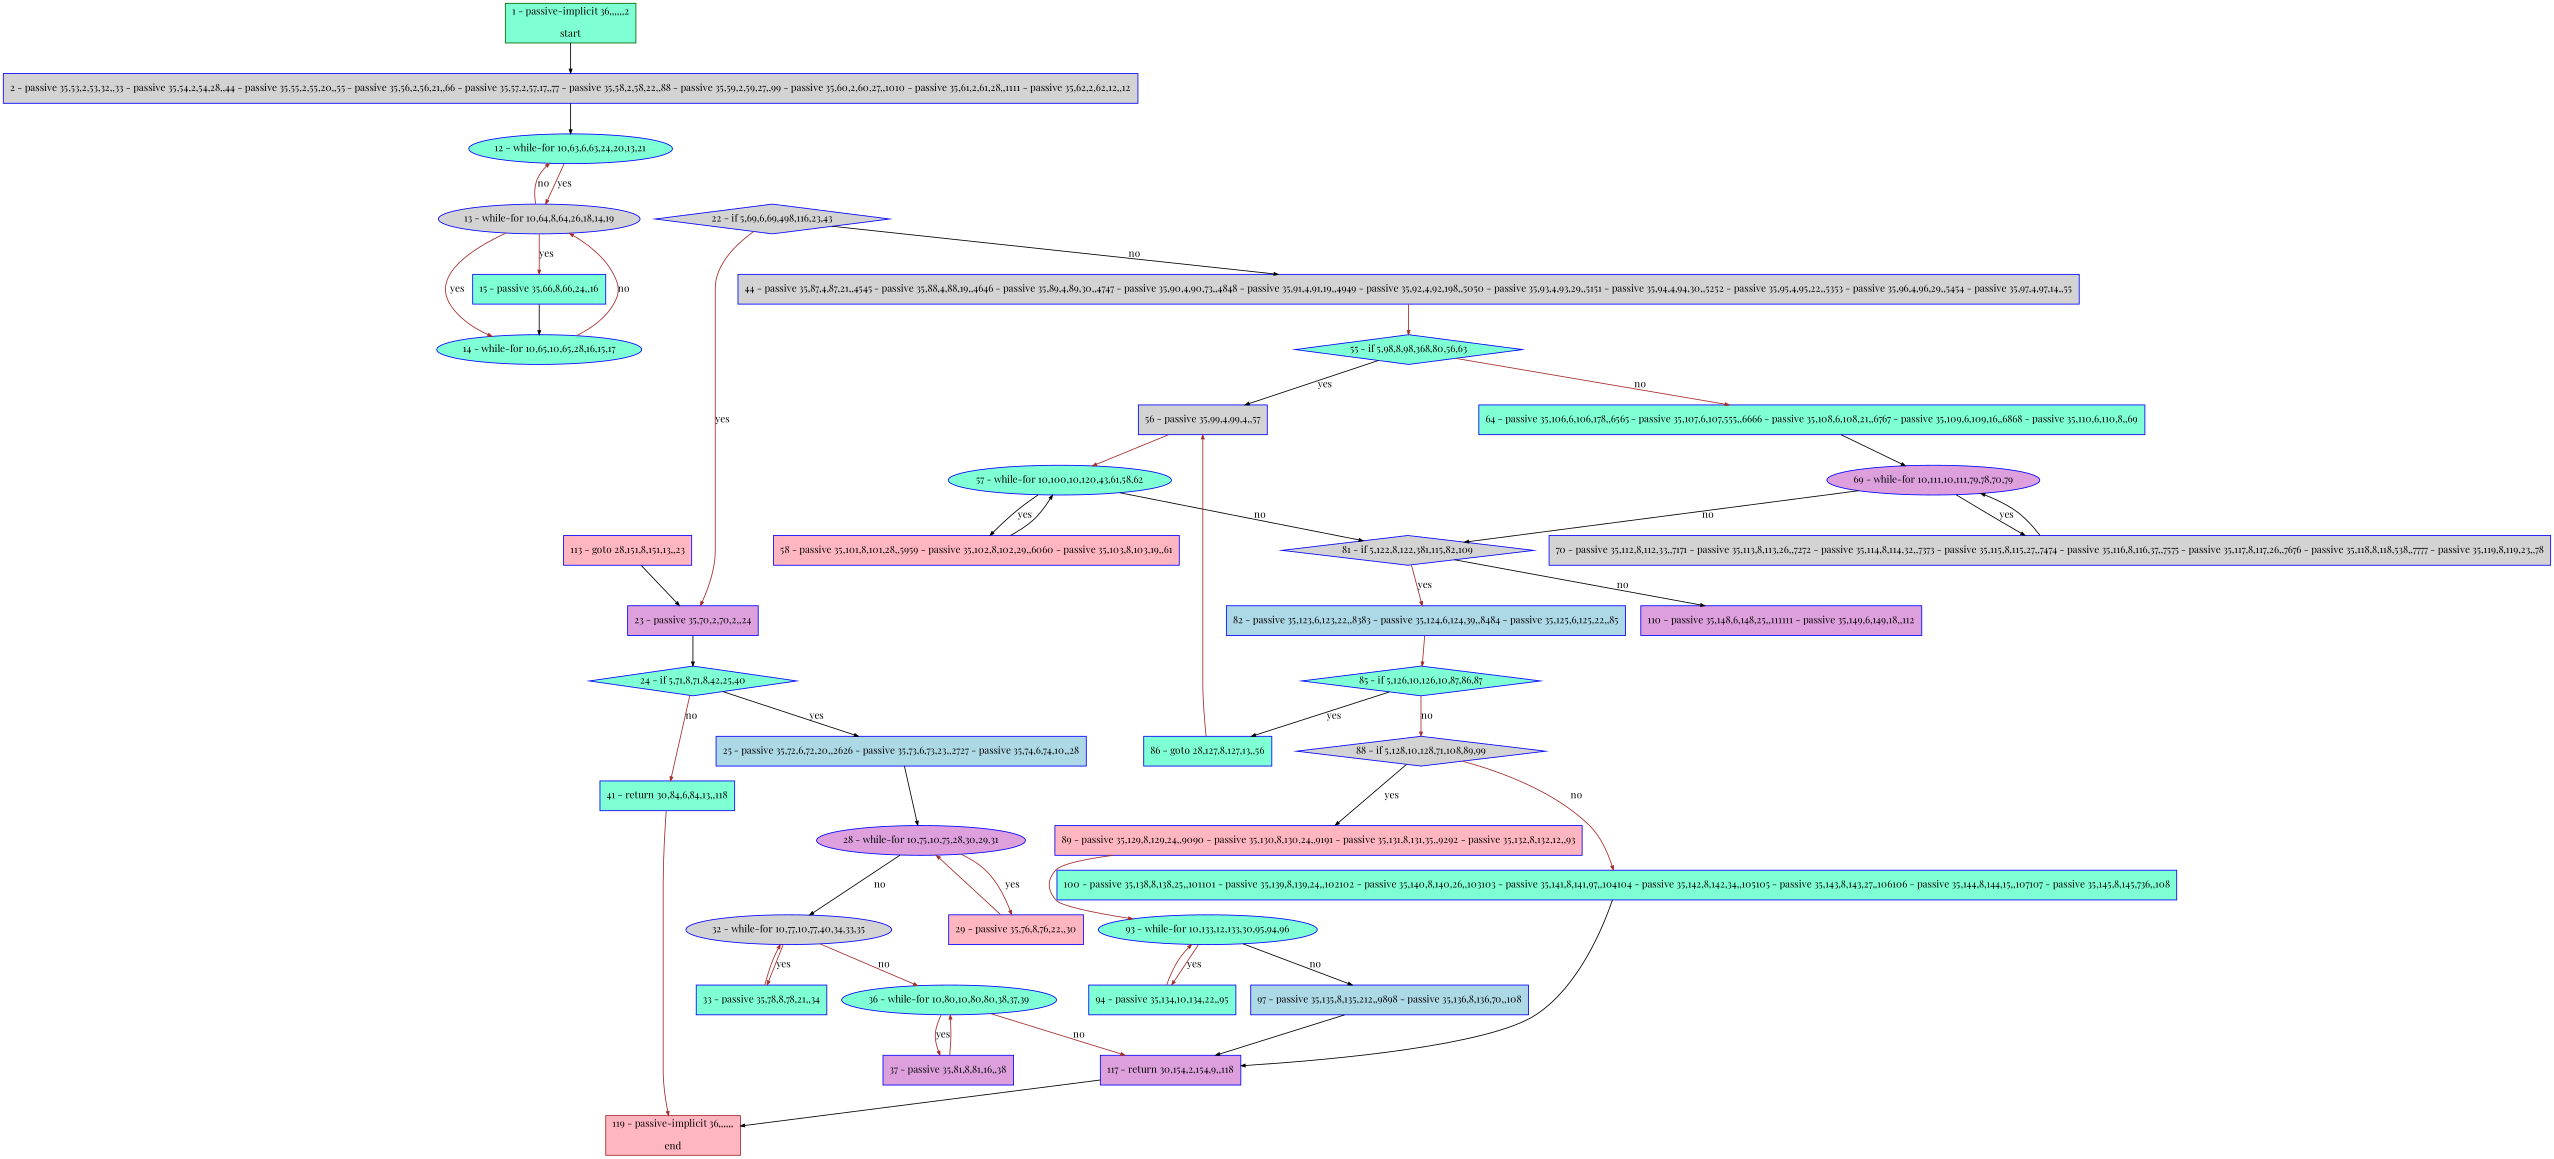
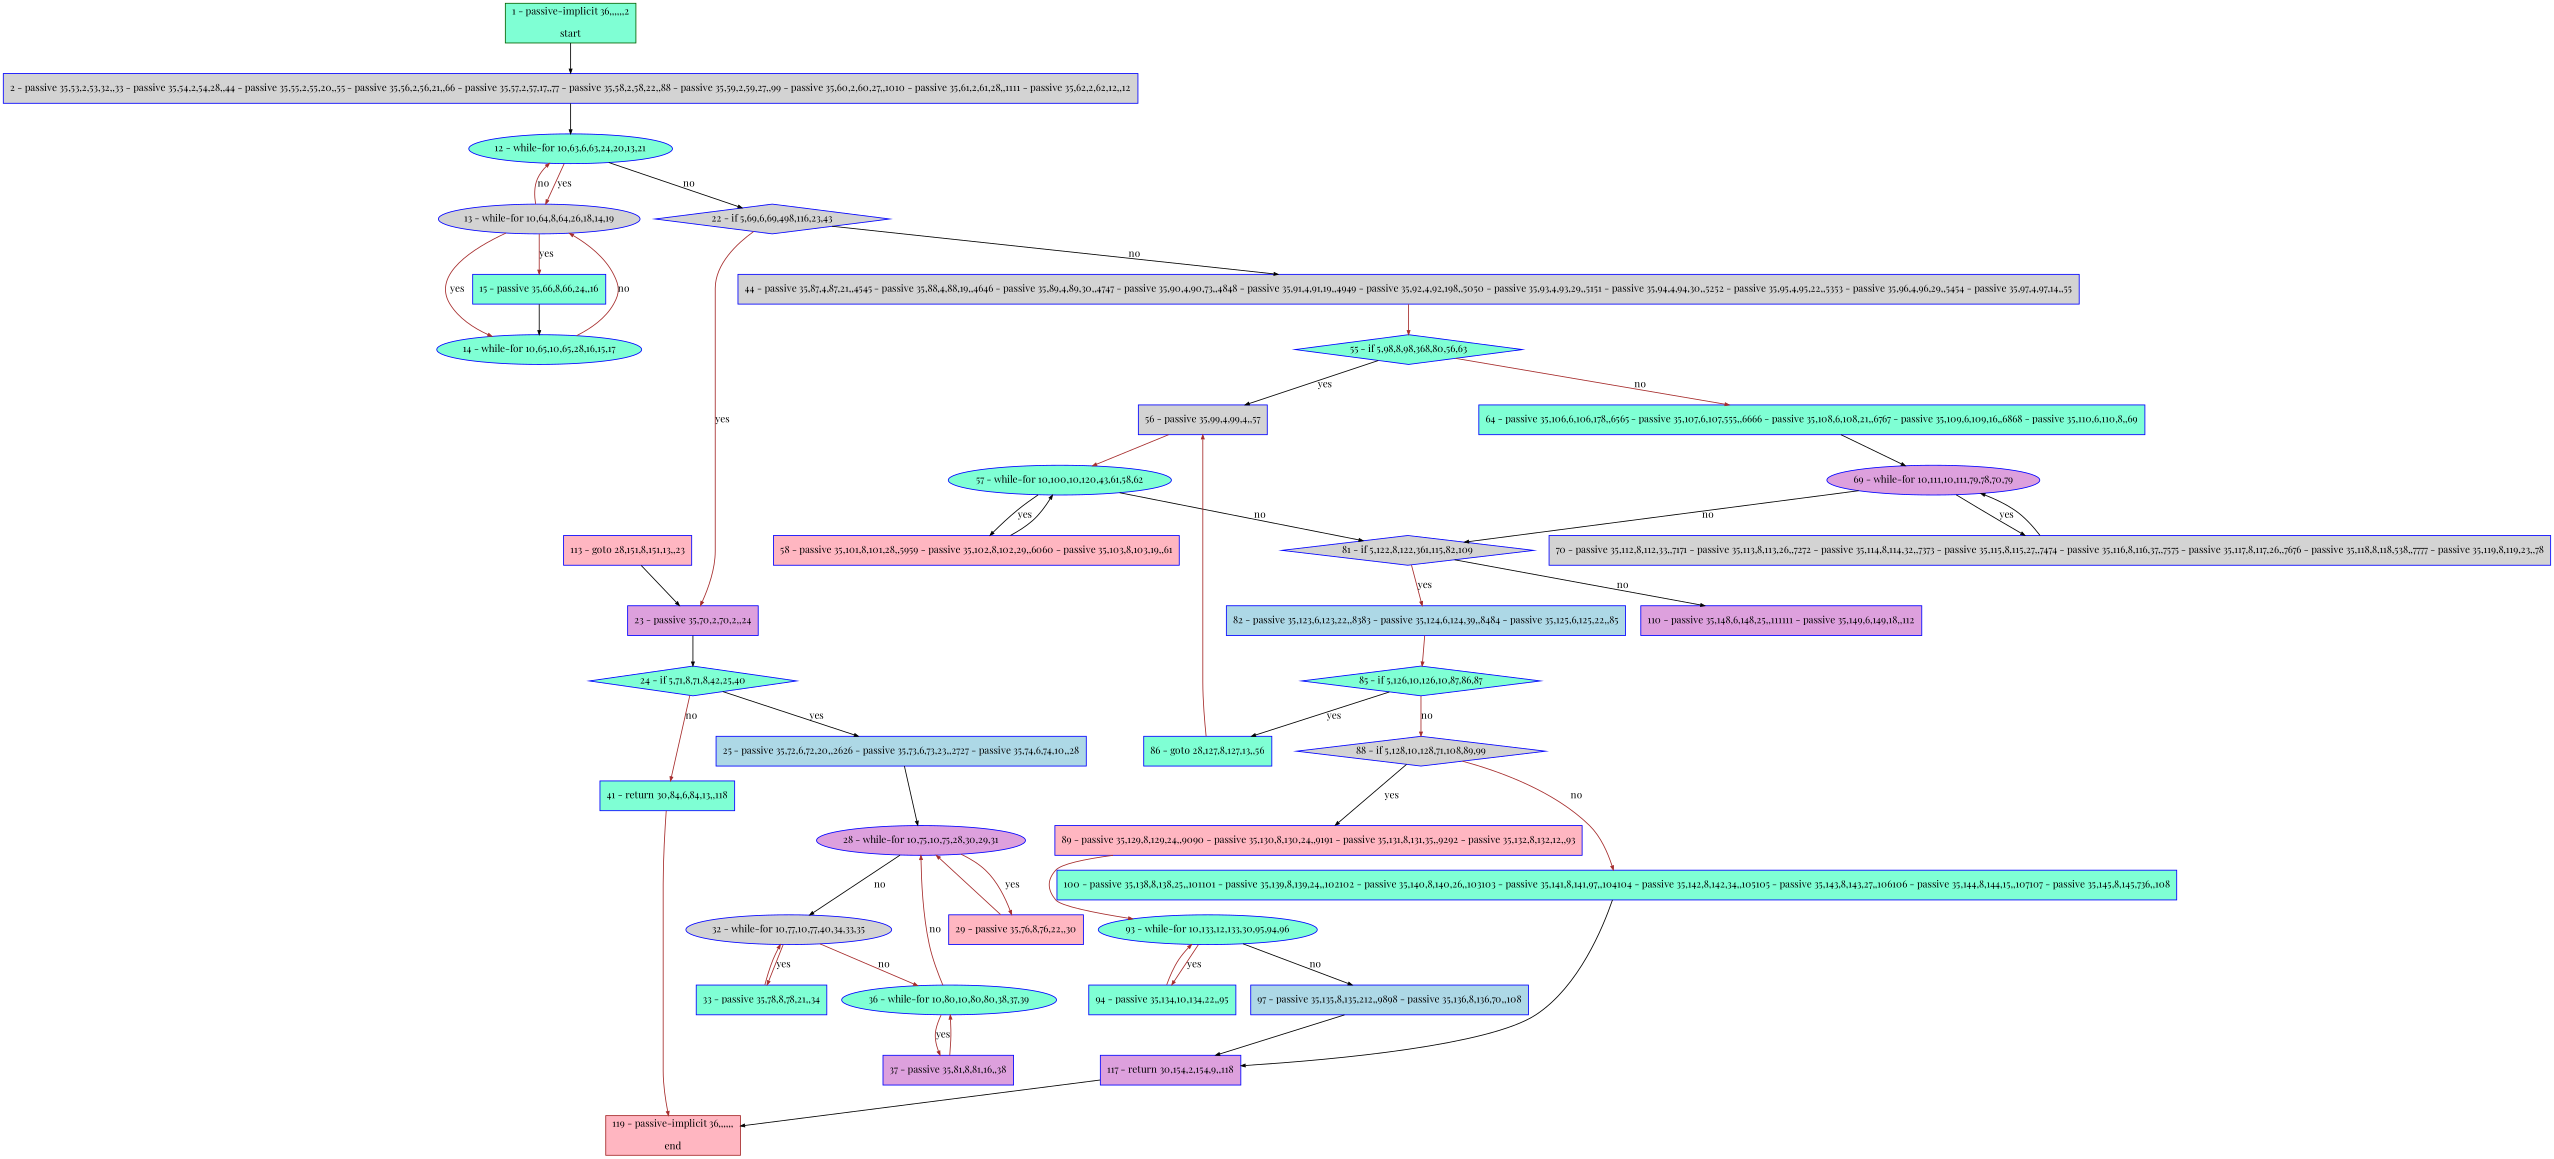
none -> (673, 185)
(1408, 550) -> (1408, 550)
(1056, 1034) -> (926, 924)
